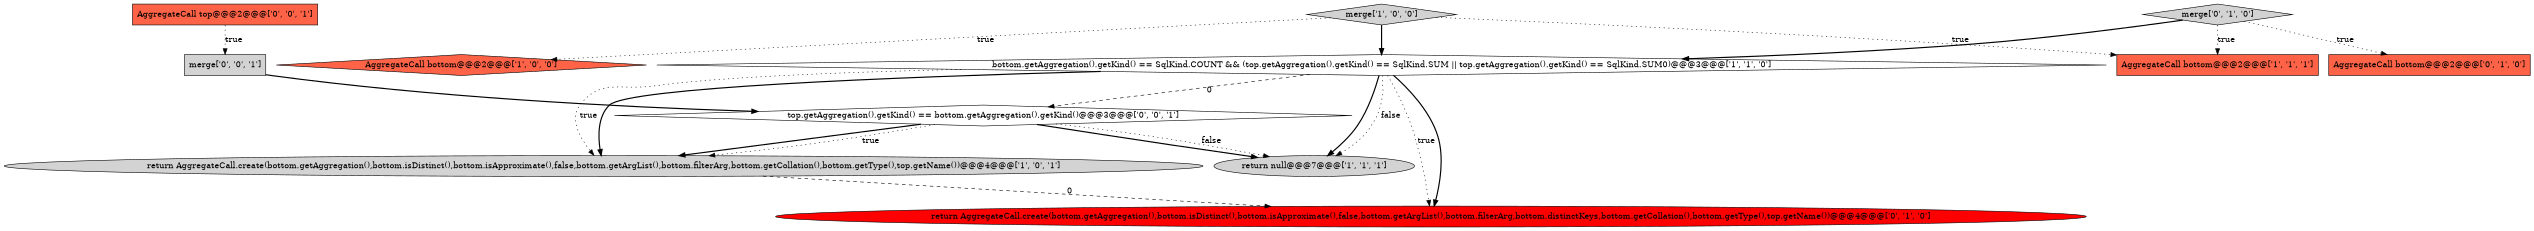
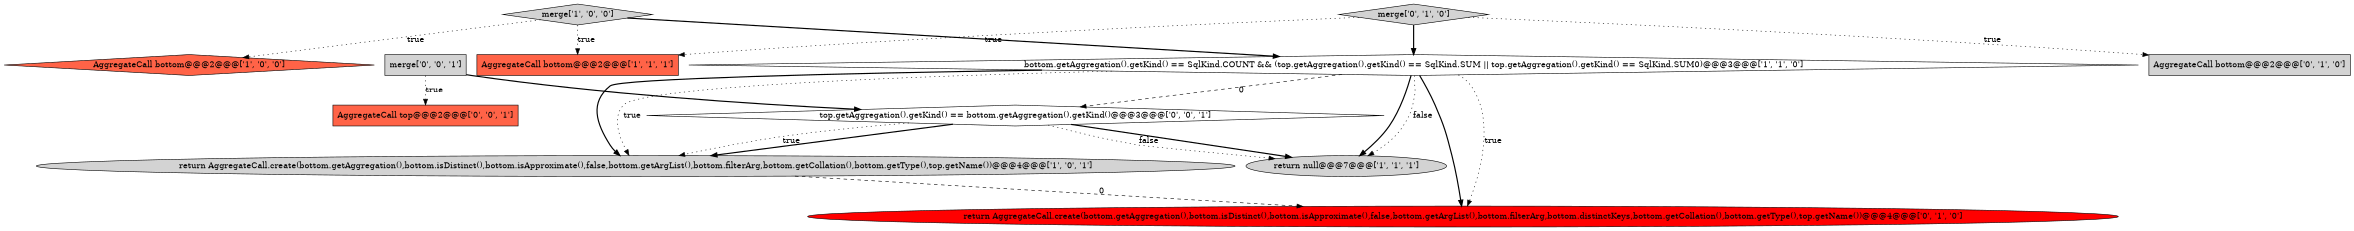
(225, 37) -> (426, 87)
(2430, 65) -> (2250, 65)
